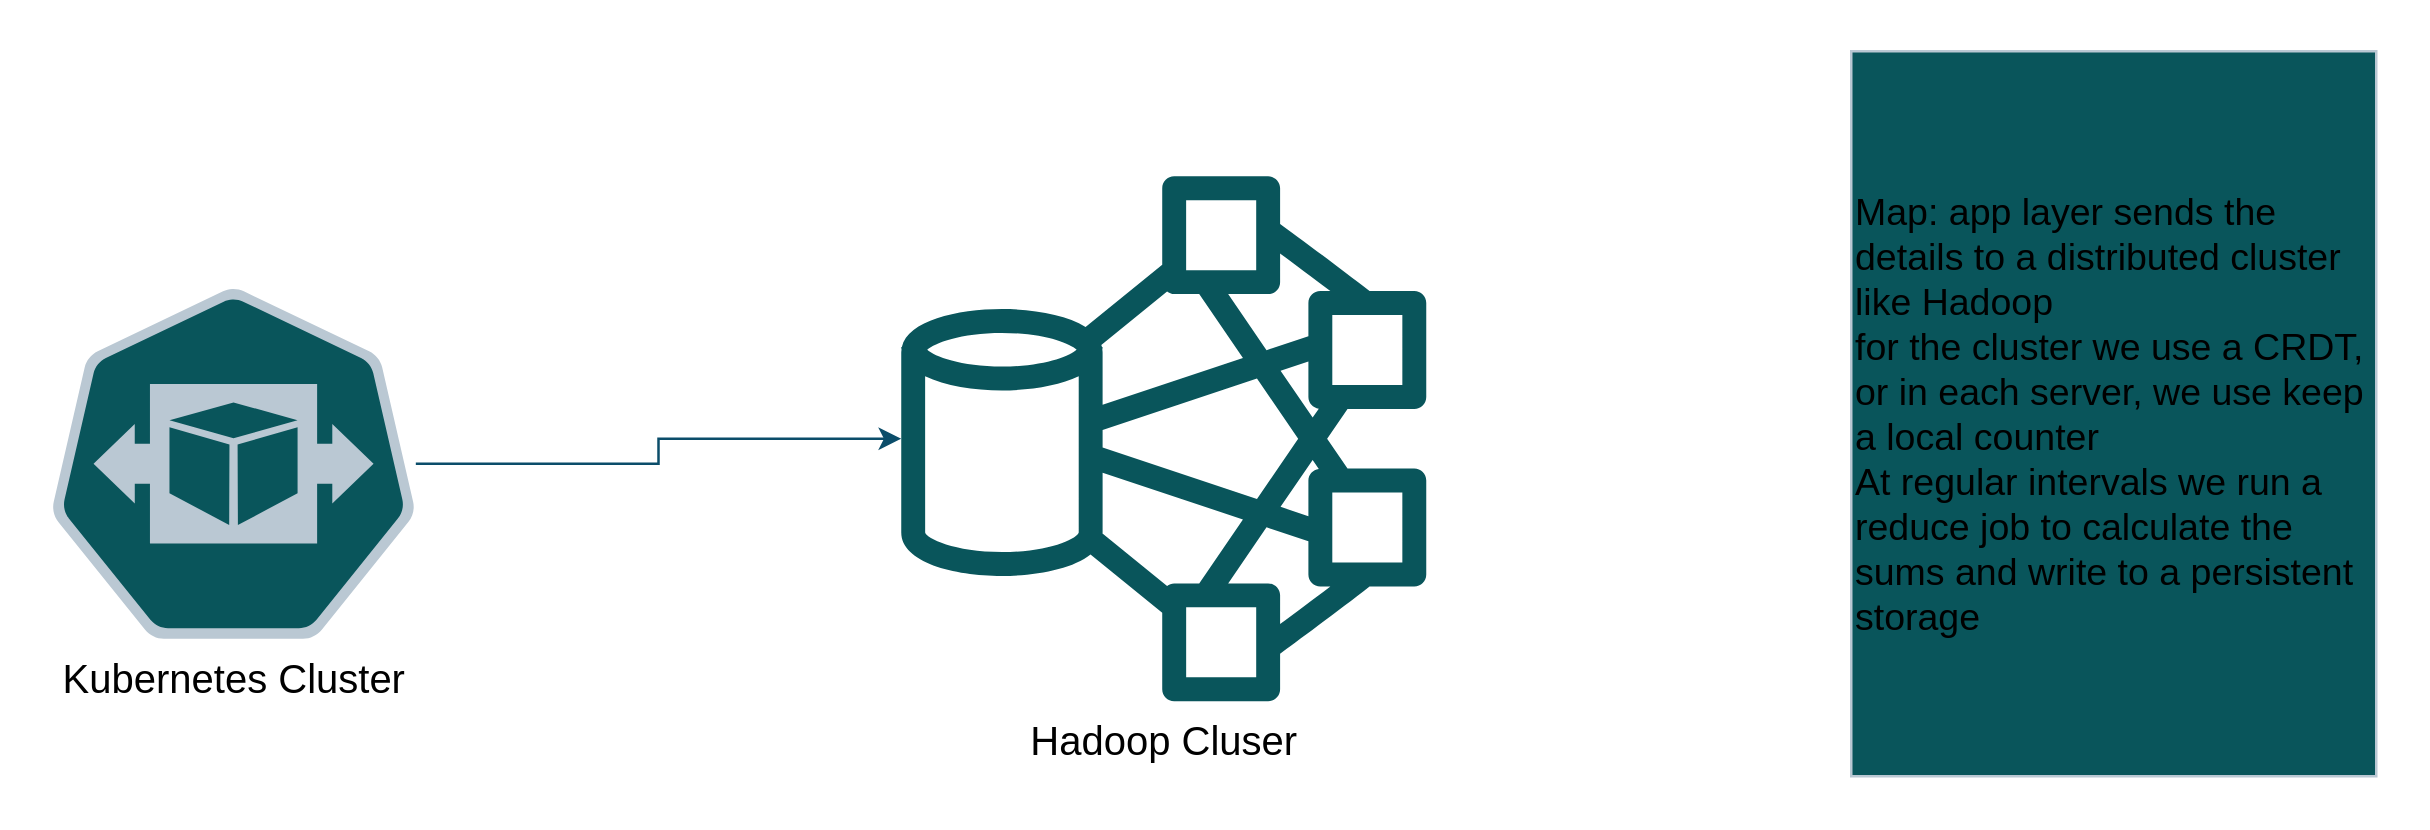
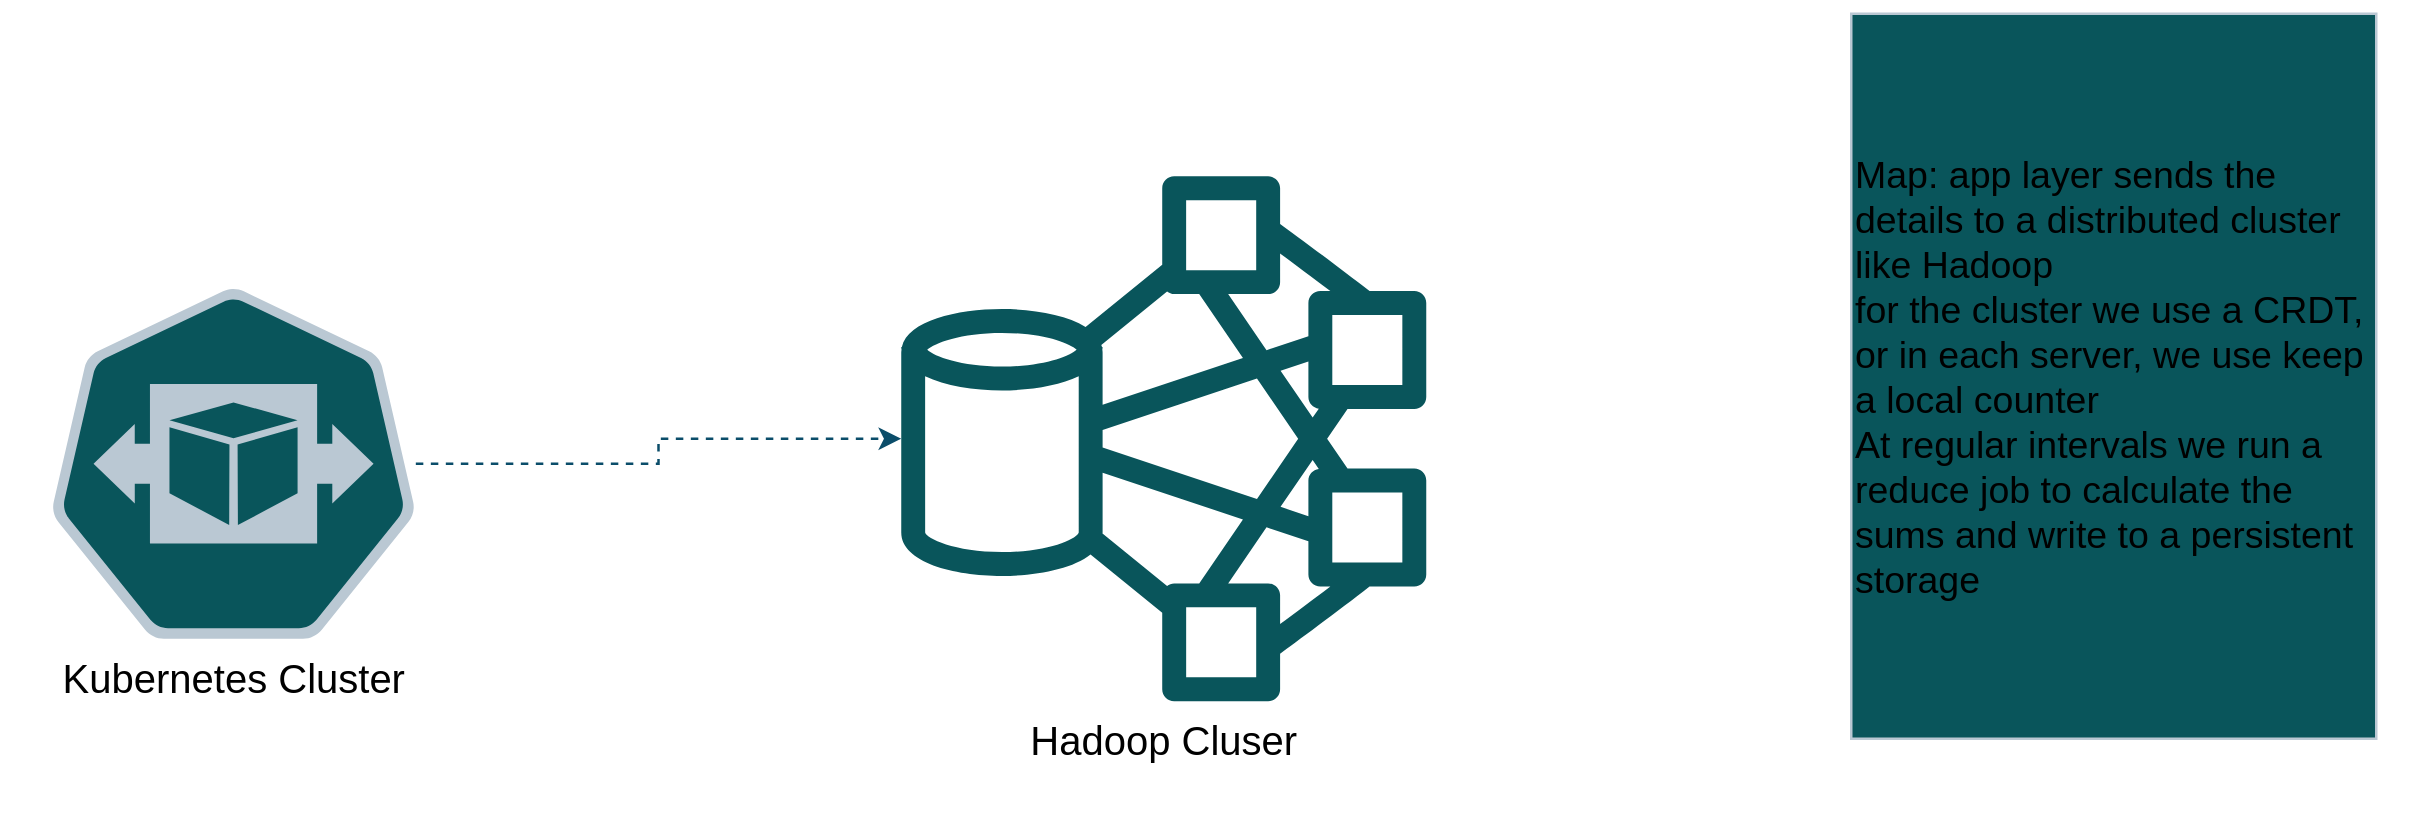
(2114, 414) -> (2114, 376)
(659, 457) -> (659, 457)
